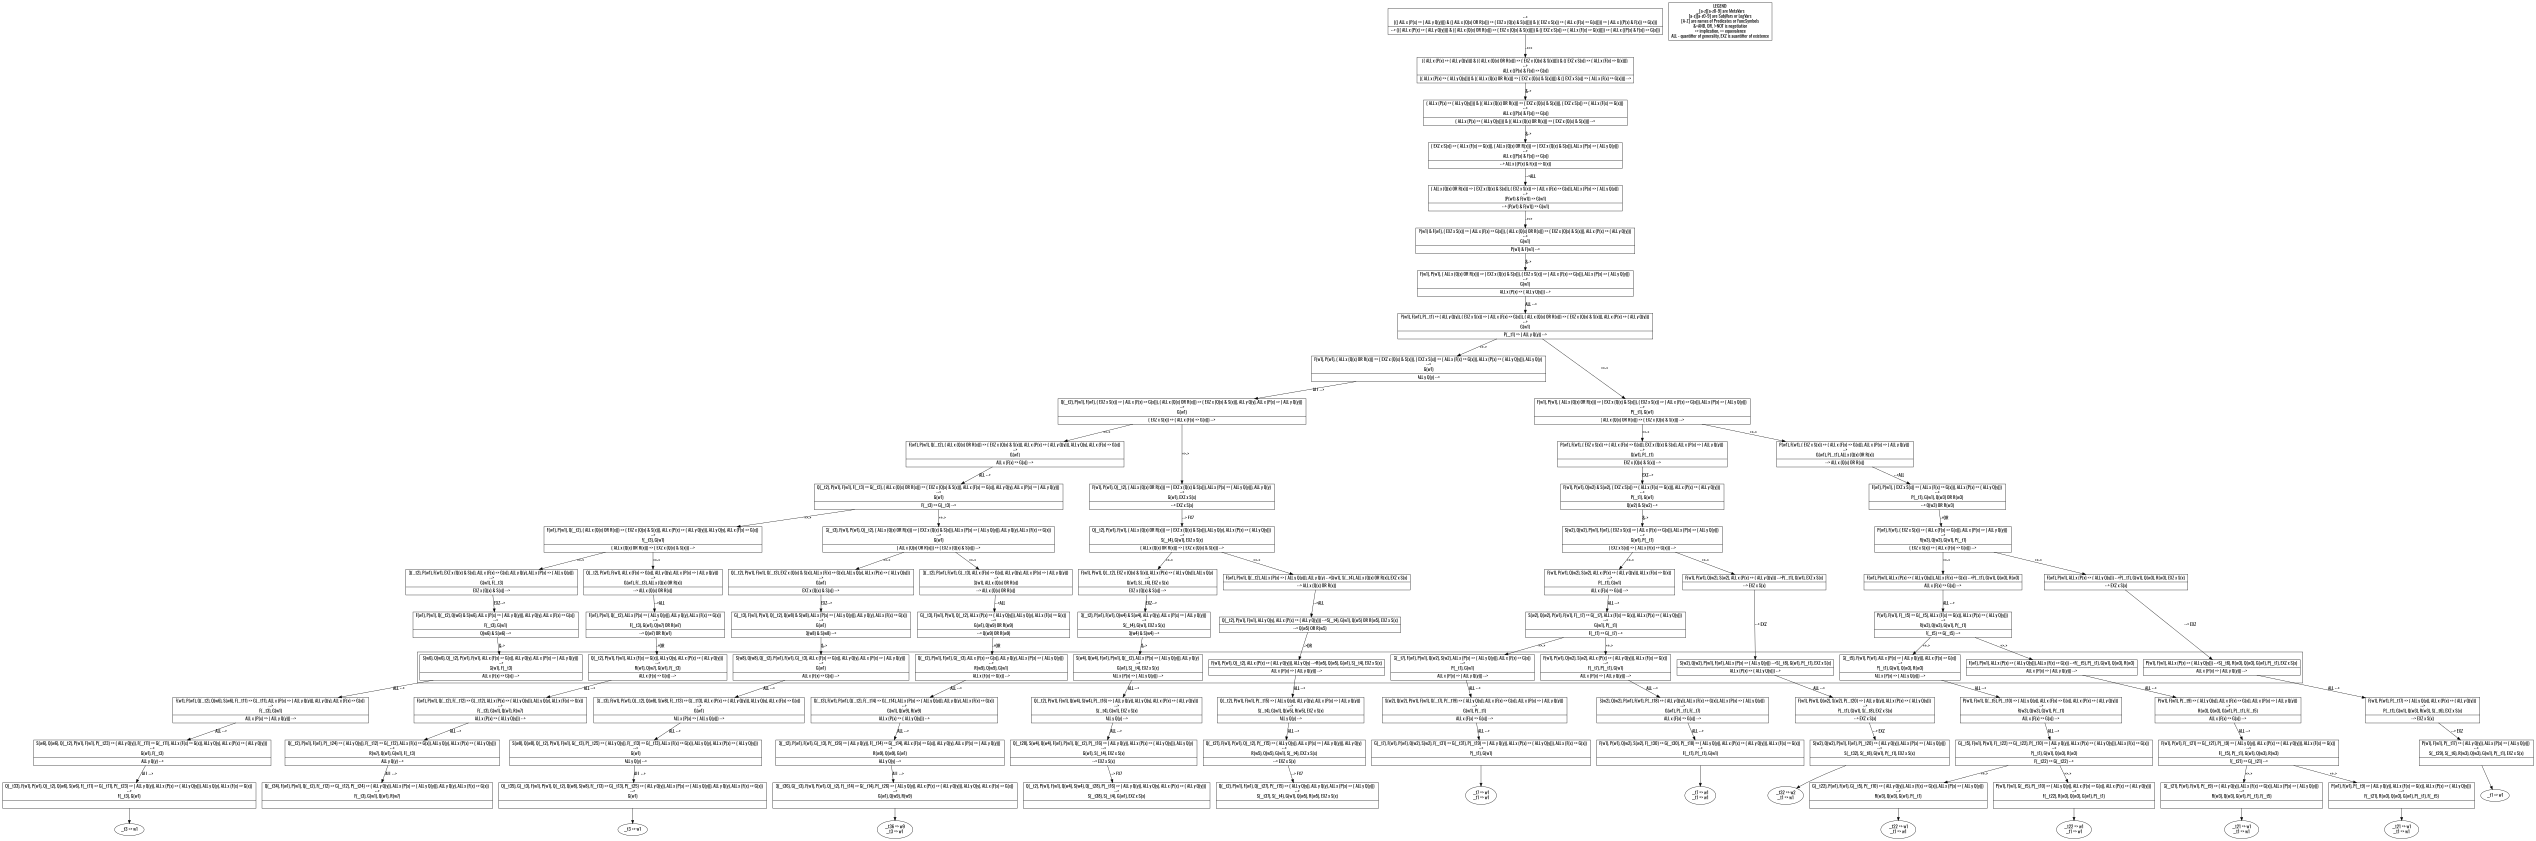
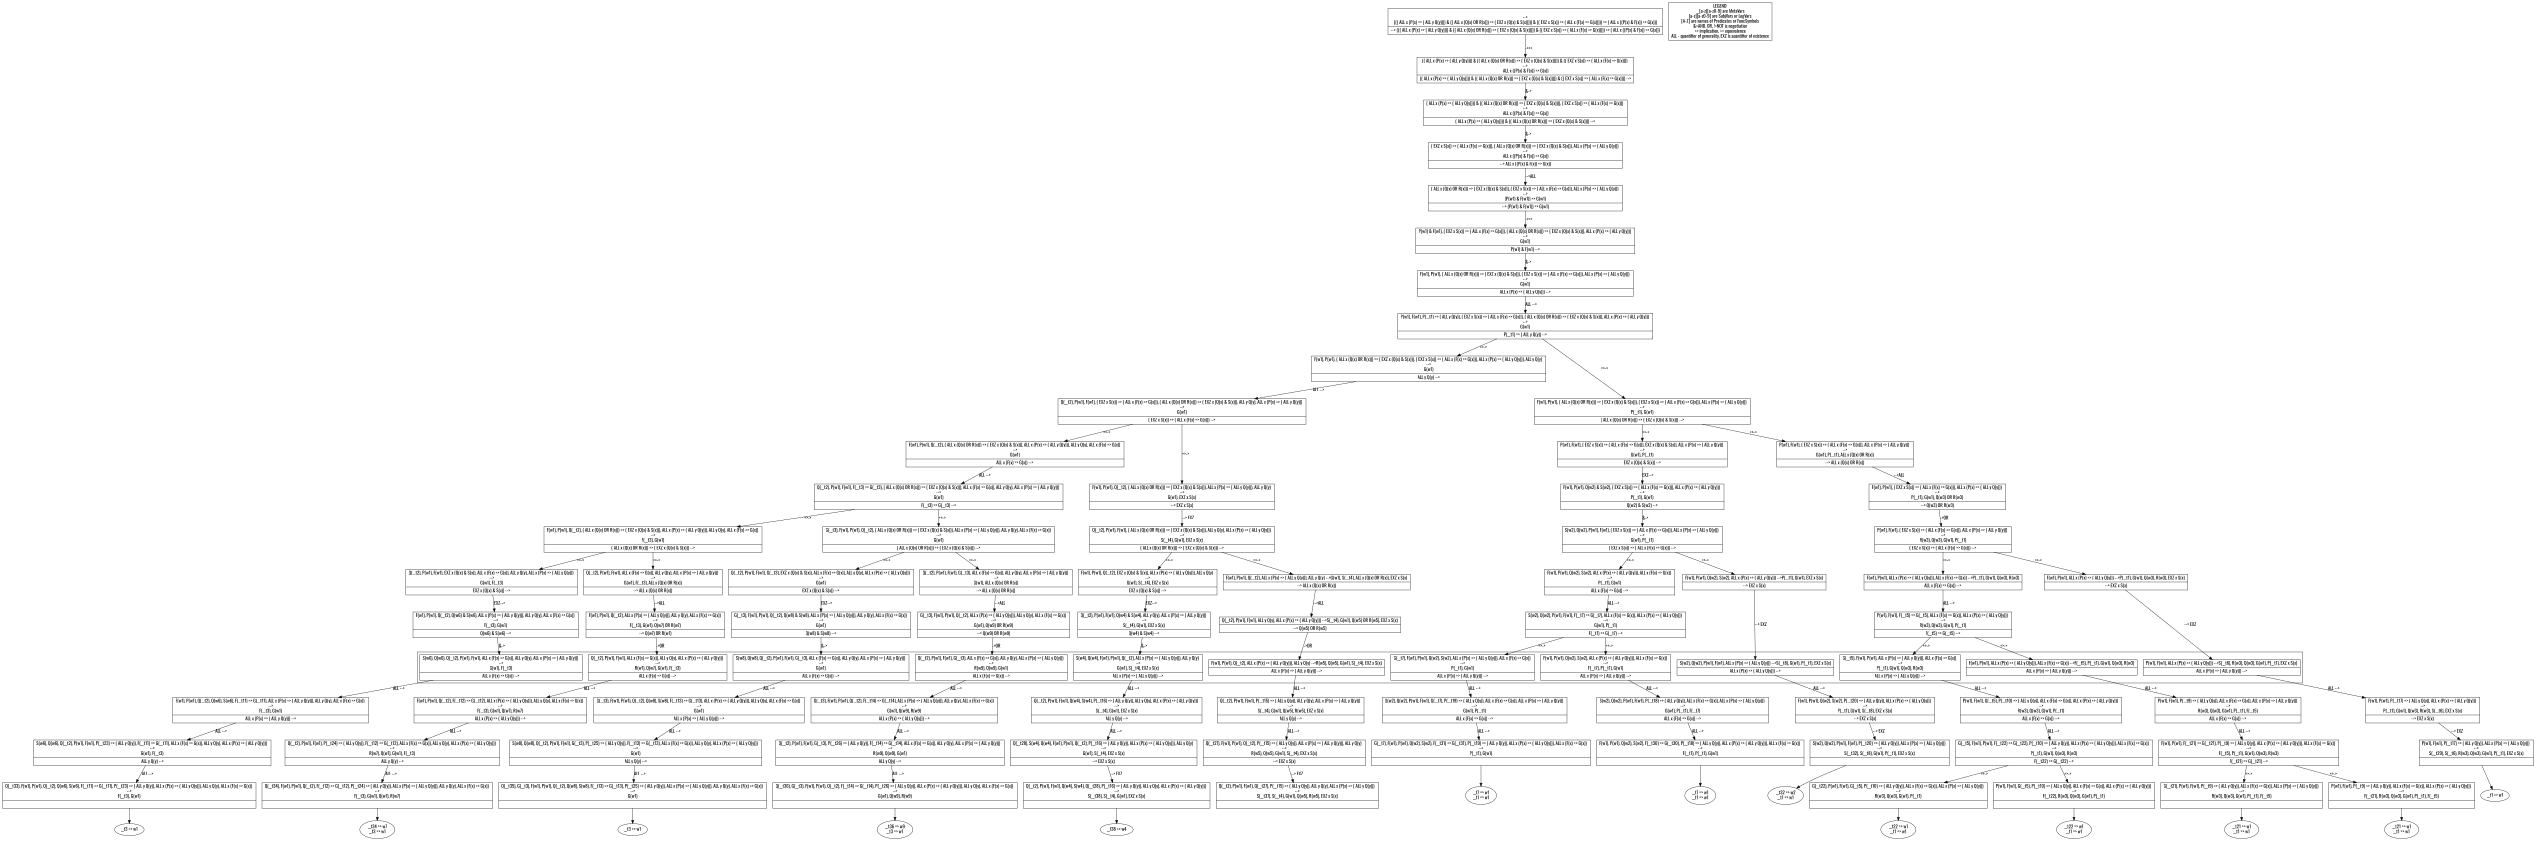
none -> (377, 830)
none -> (1117, 830)
